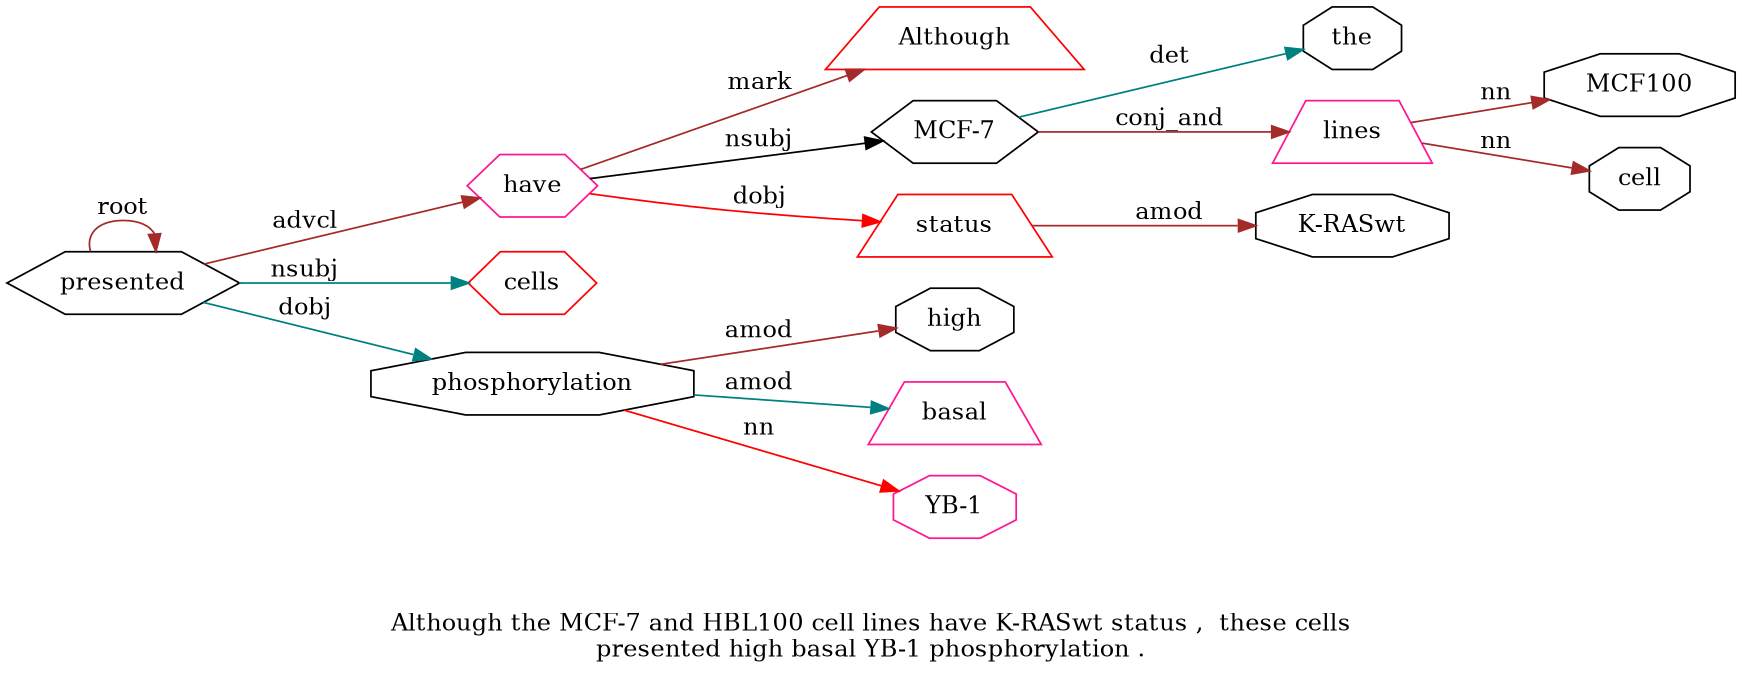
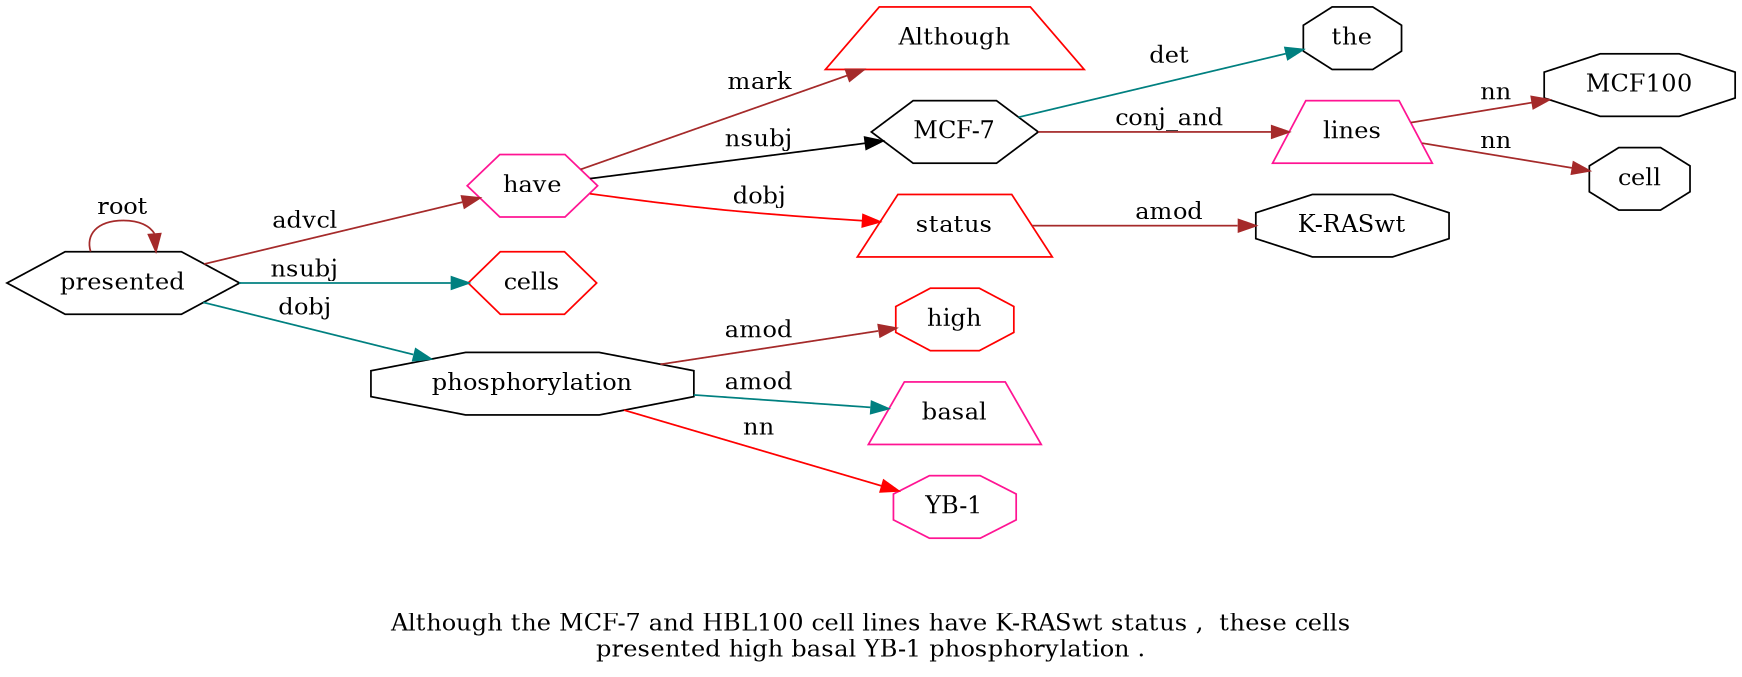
(955, 319) -> (955, 319)
